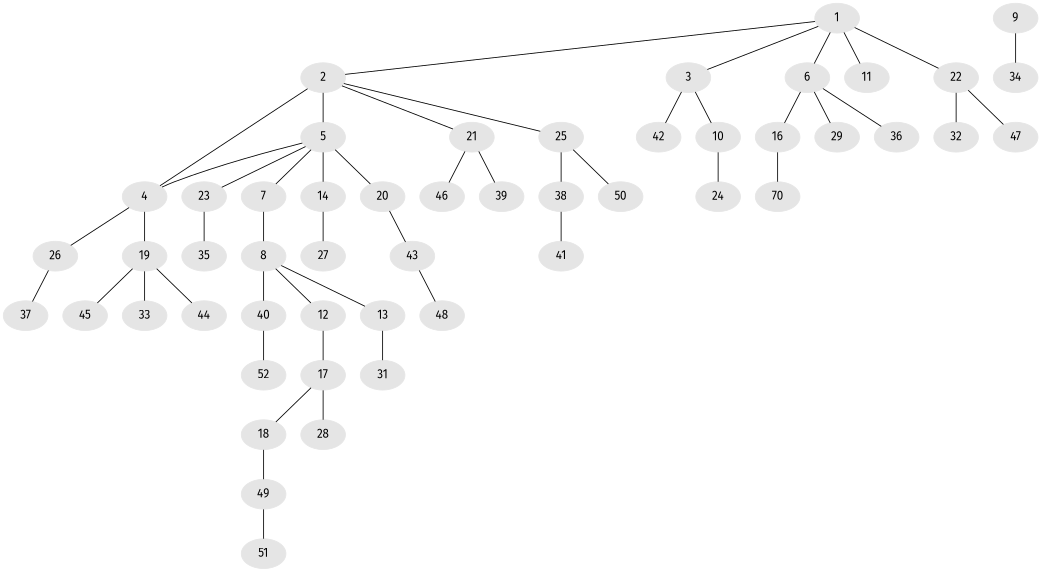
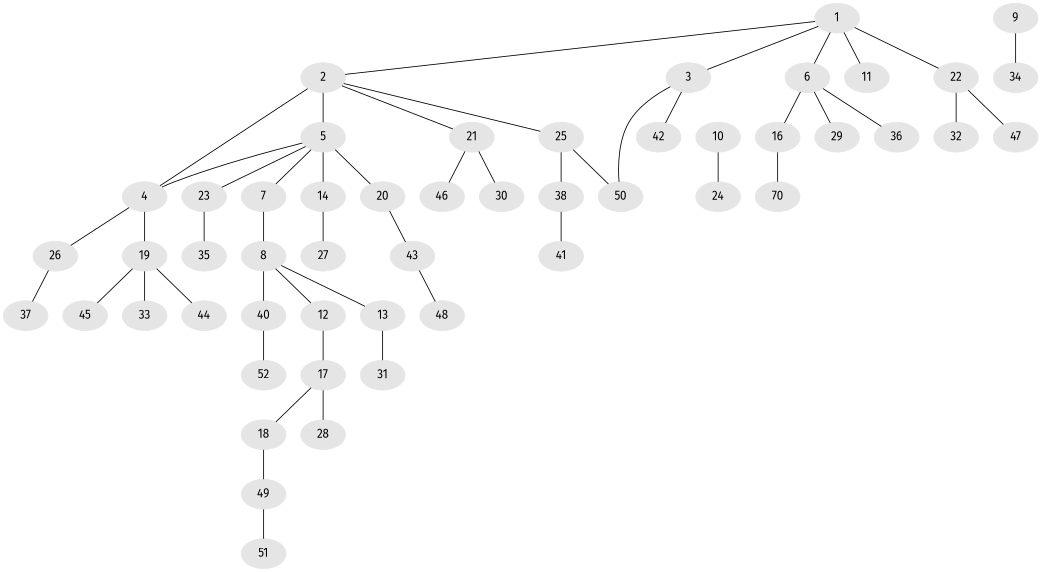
(703, 107) -> (628, 125)
(502, 197) -> (502, 197)
